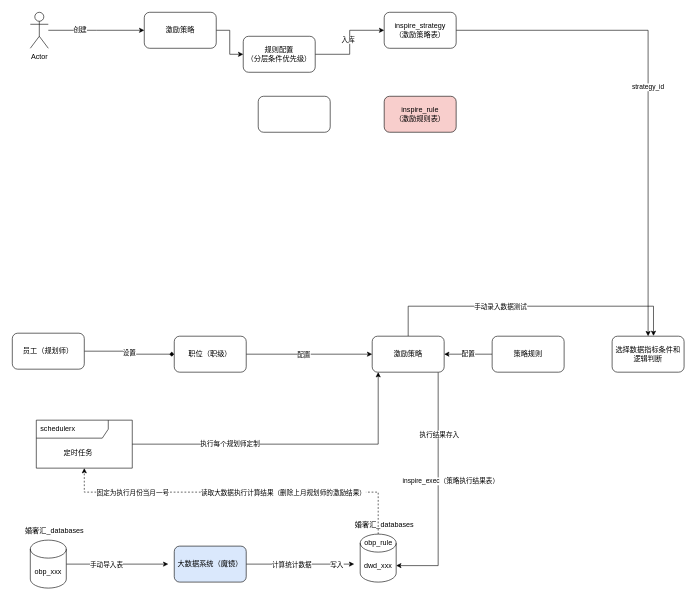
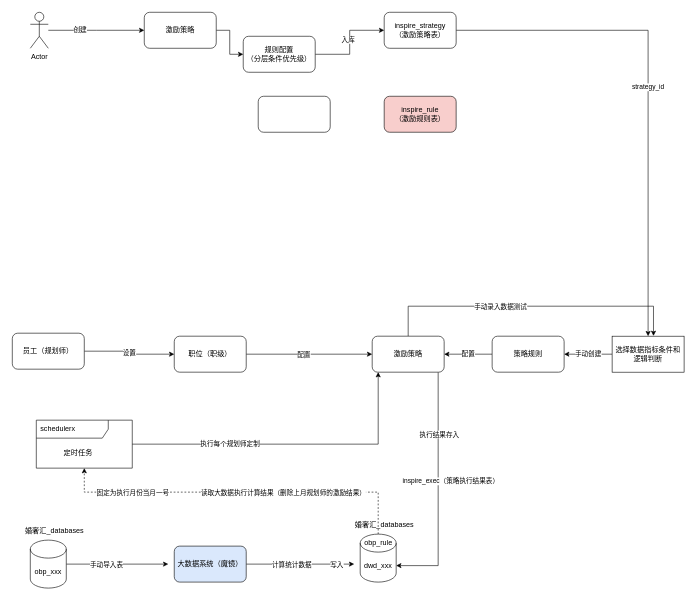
(168, 354) -> (168, 354)
none -> (585, 354)
(648, 354) -> (648, 354)
